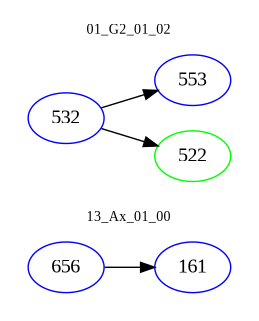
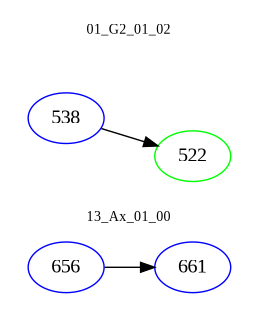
(193, 80) -> none
(66, 118) -> (66, 118)
(193, 267) -> (193, 267)
